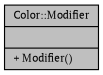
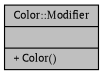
(44, 58) -> (36, 58)
